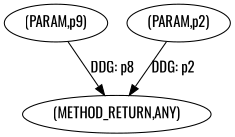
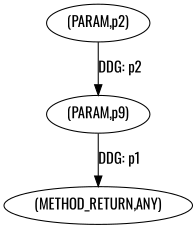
(151, 64) -> (98, 63)
(113, 69) -> (119, 160)
